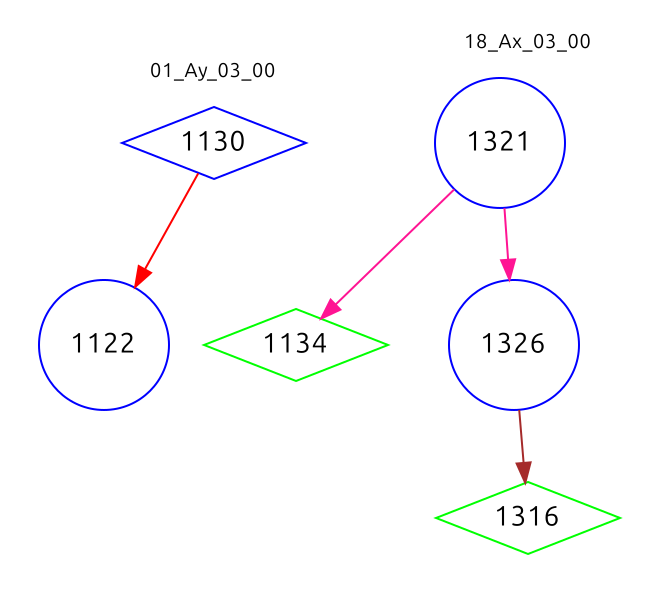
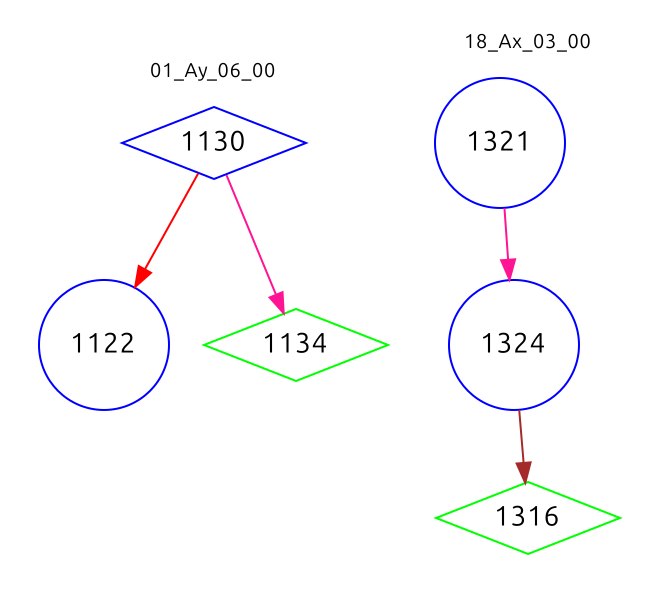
(214, 72) -> (214, 72)
(392, 250) -> (251, 235)
(514, 345) -> (514, 345)
